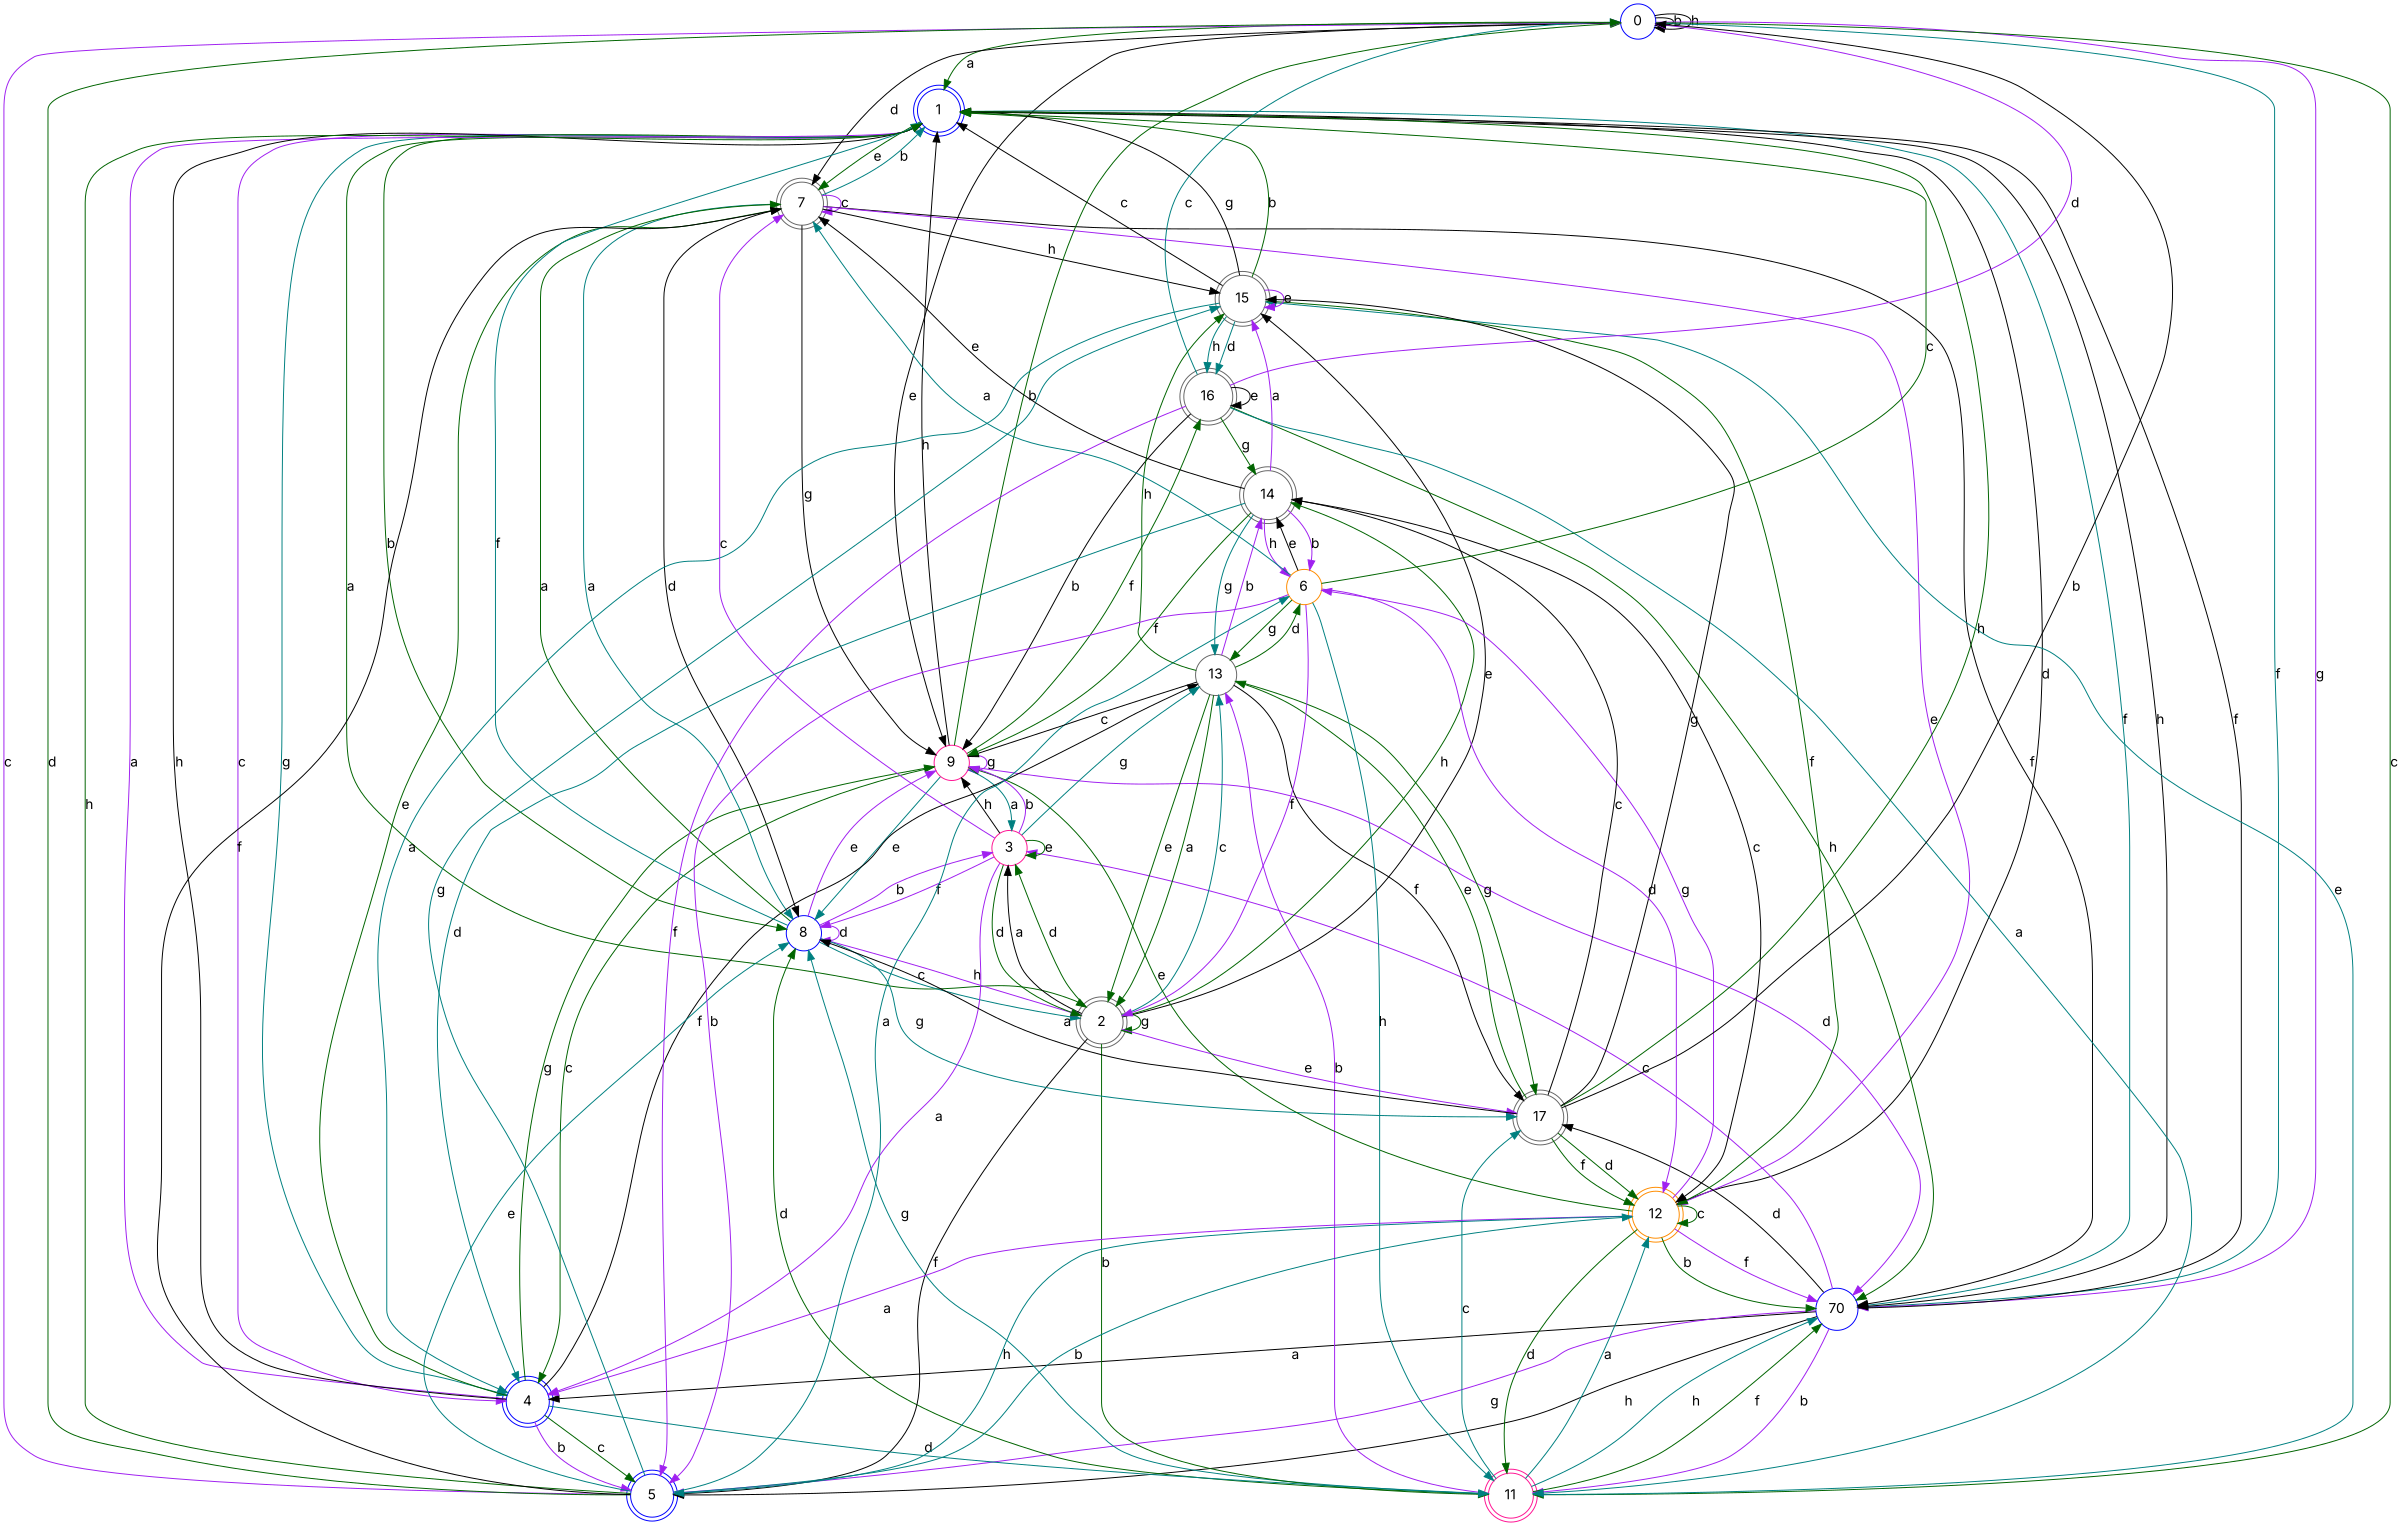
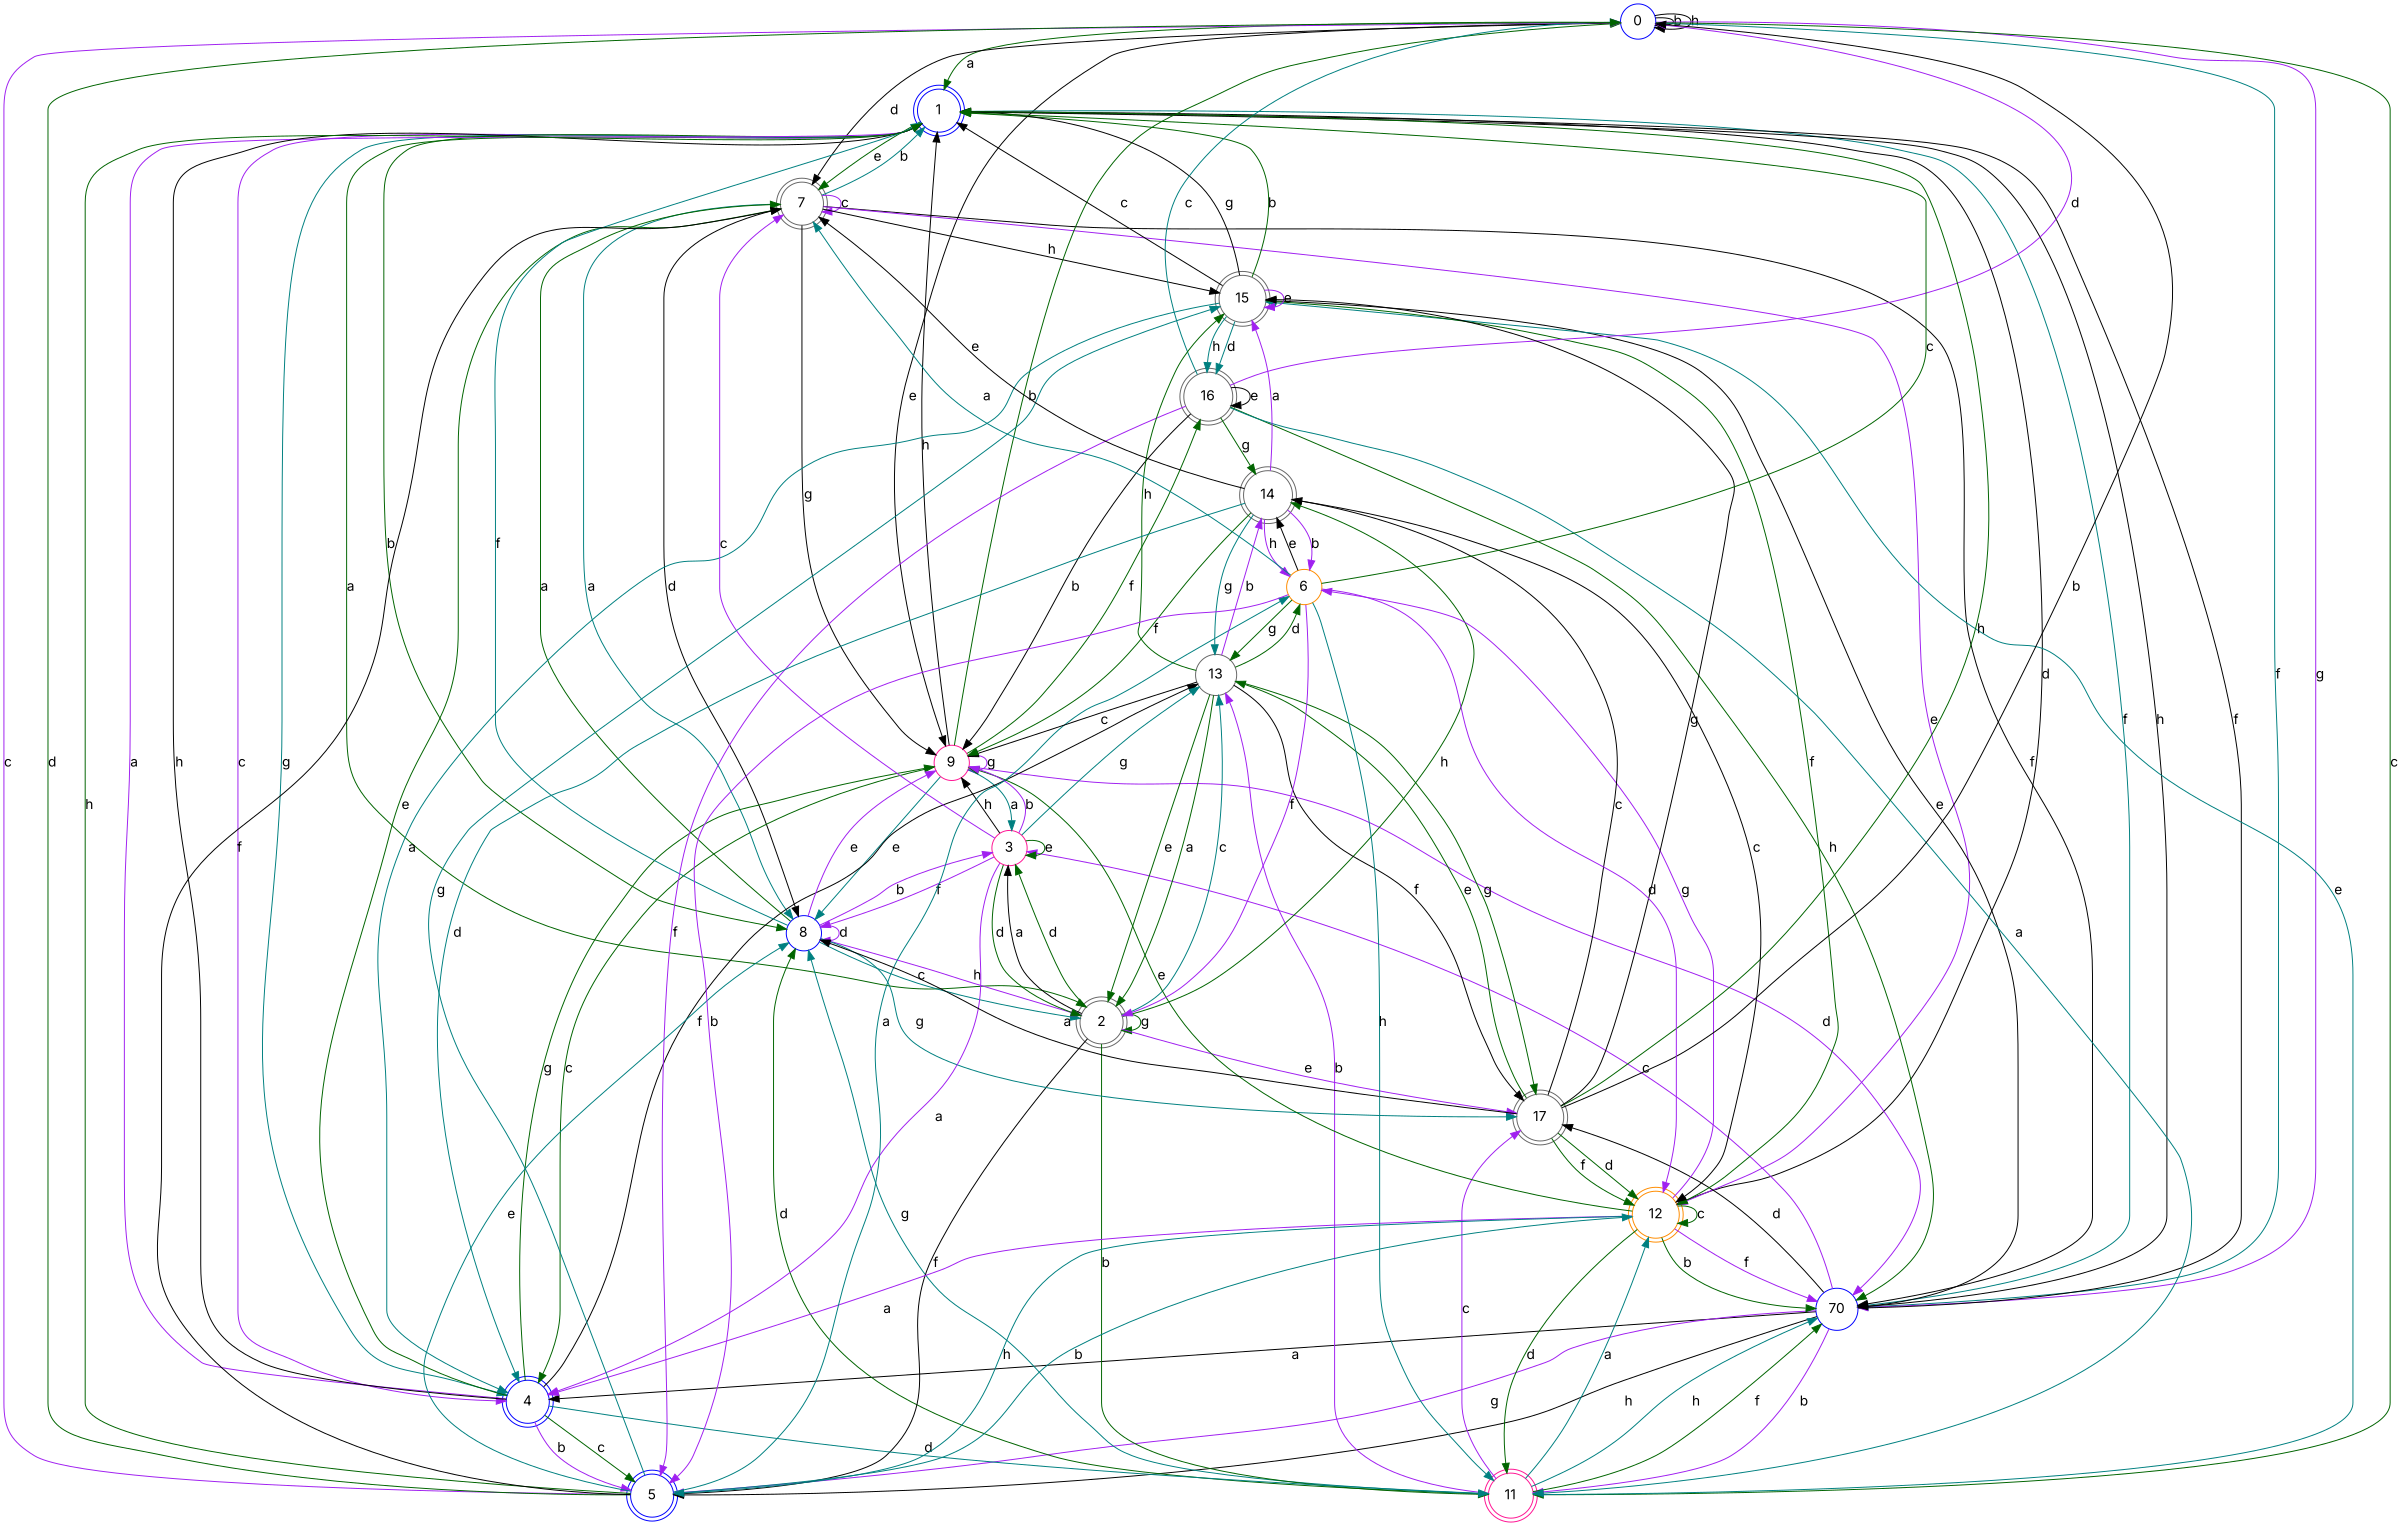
(1477, 726) -> (1857, 677)
(1462, 1303) -> (1462, 1303)
